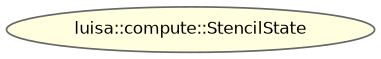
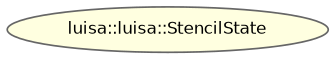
(191, 30) -> (168, 30)
